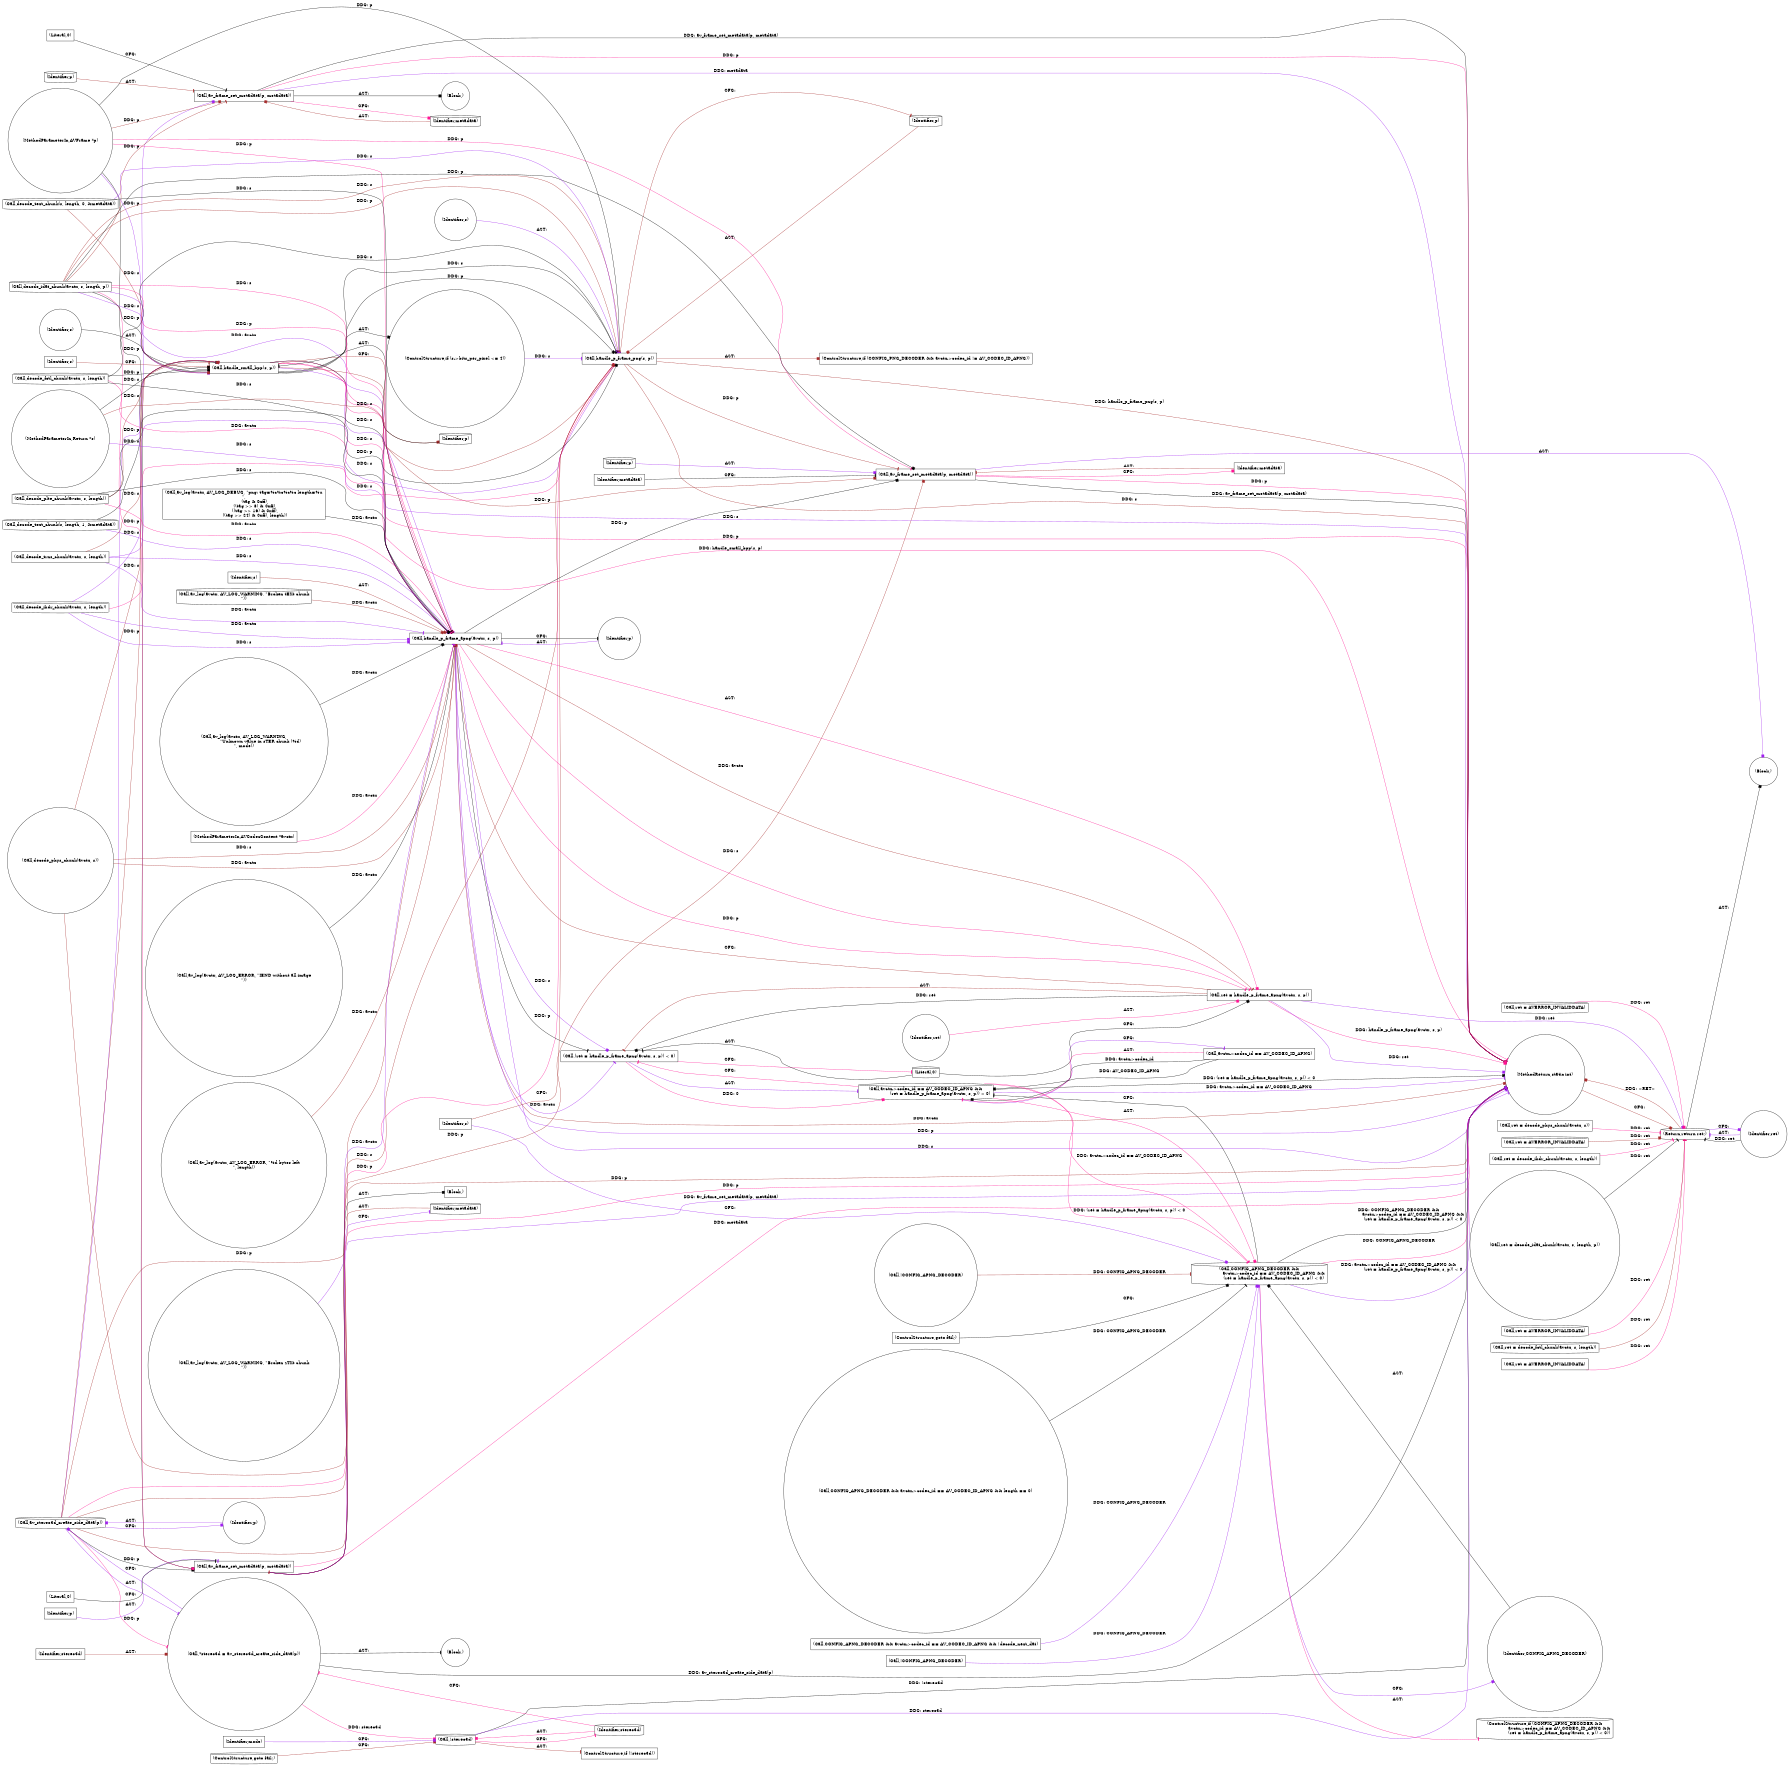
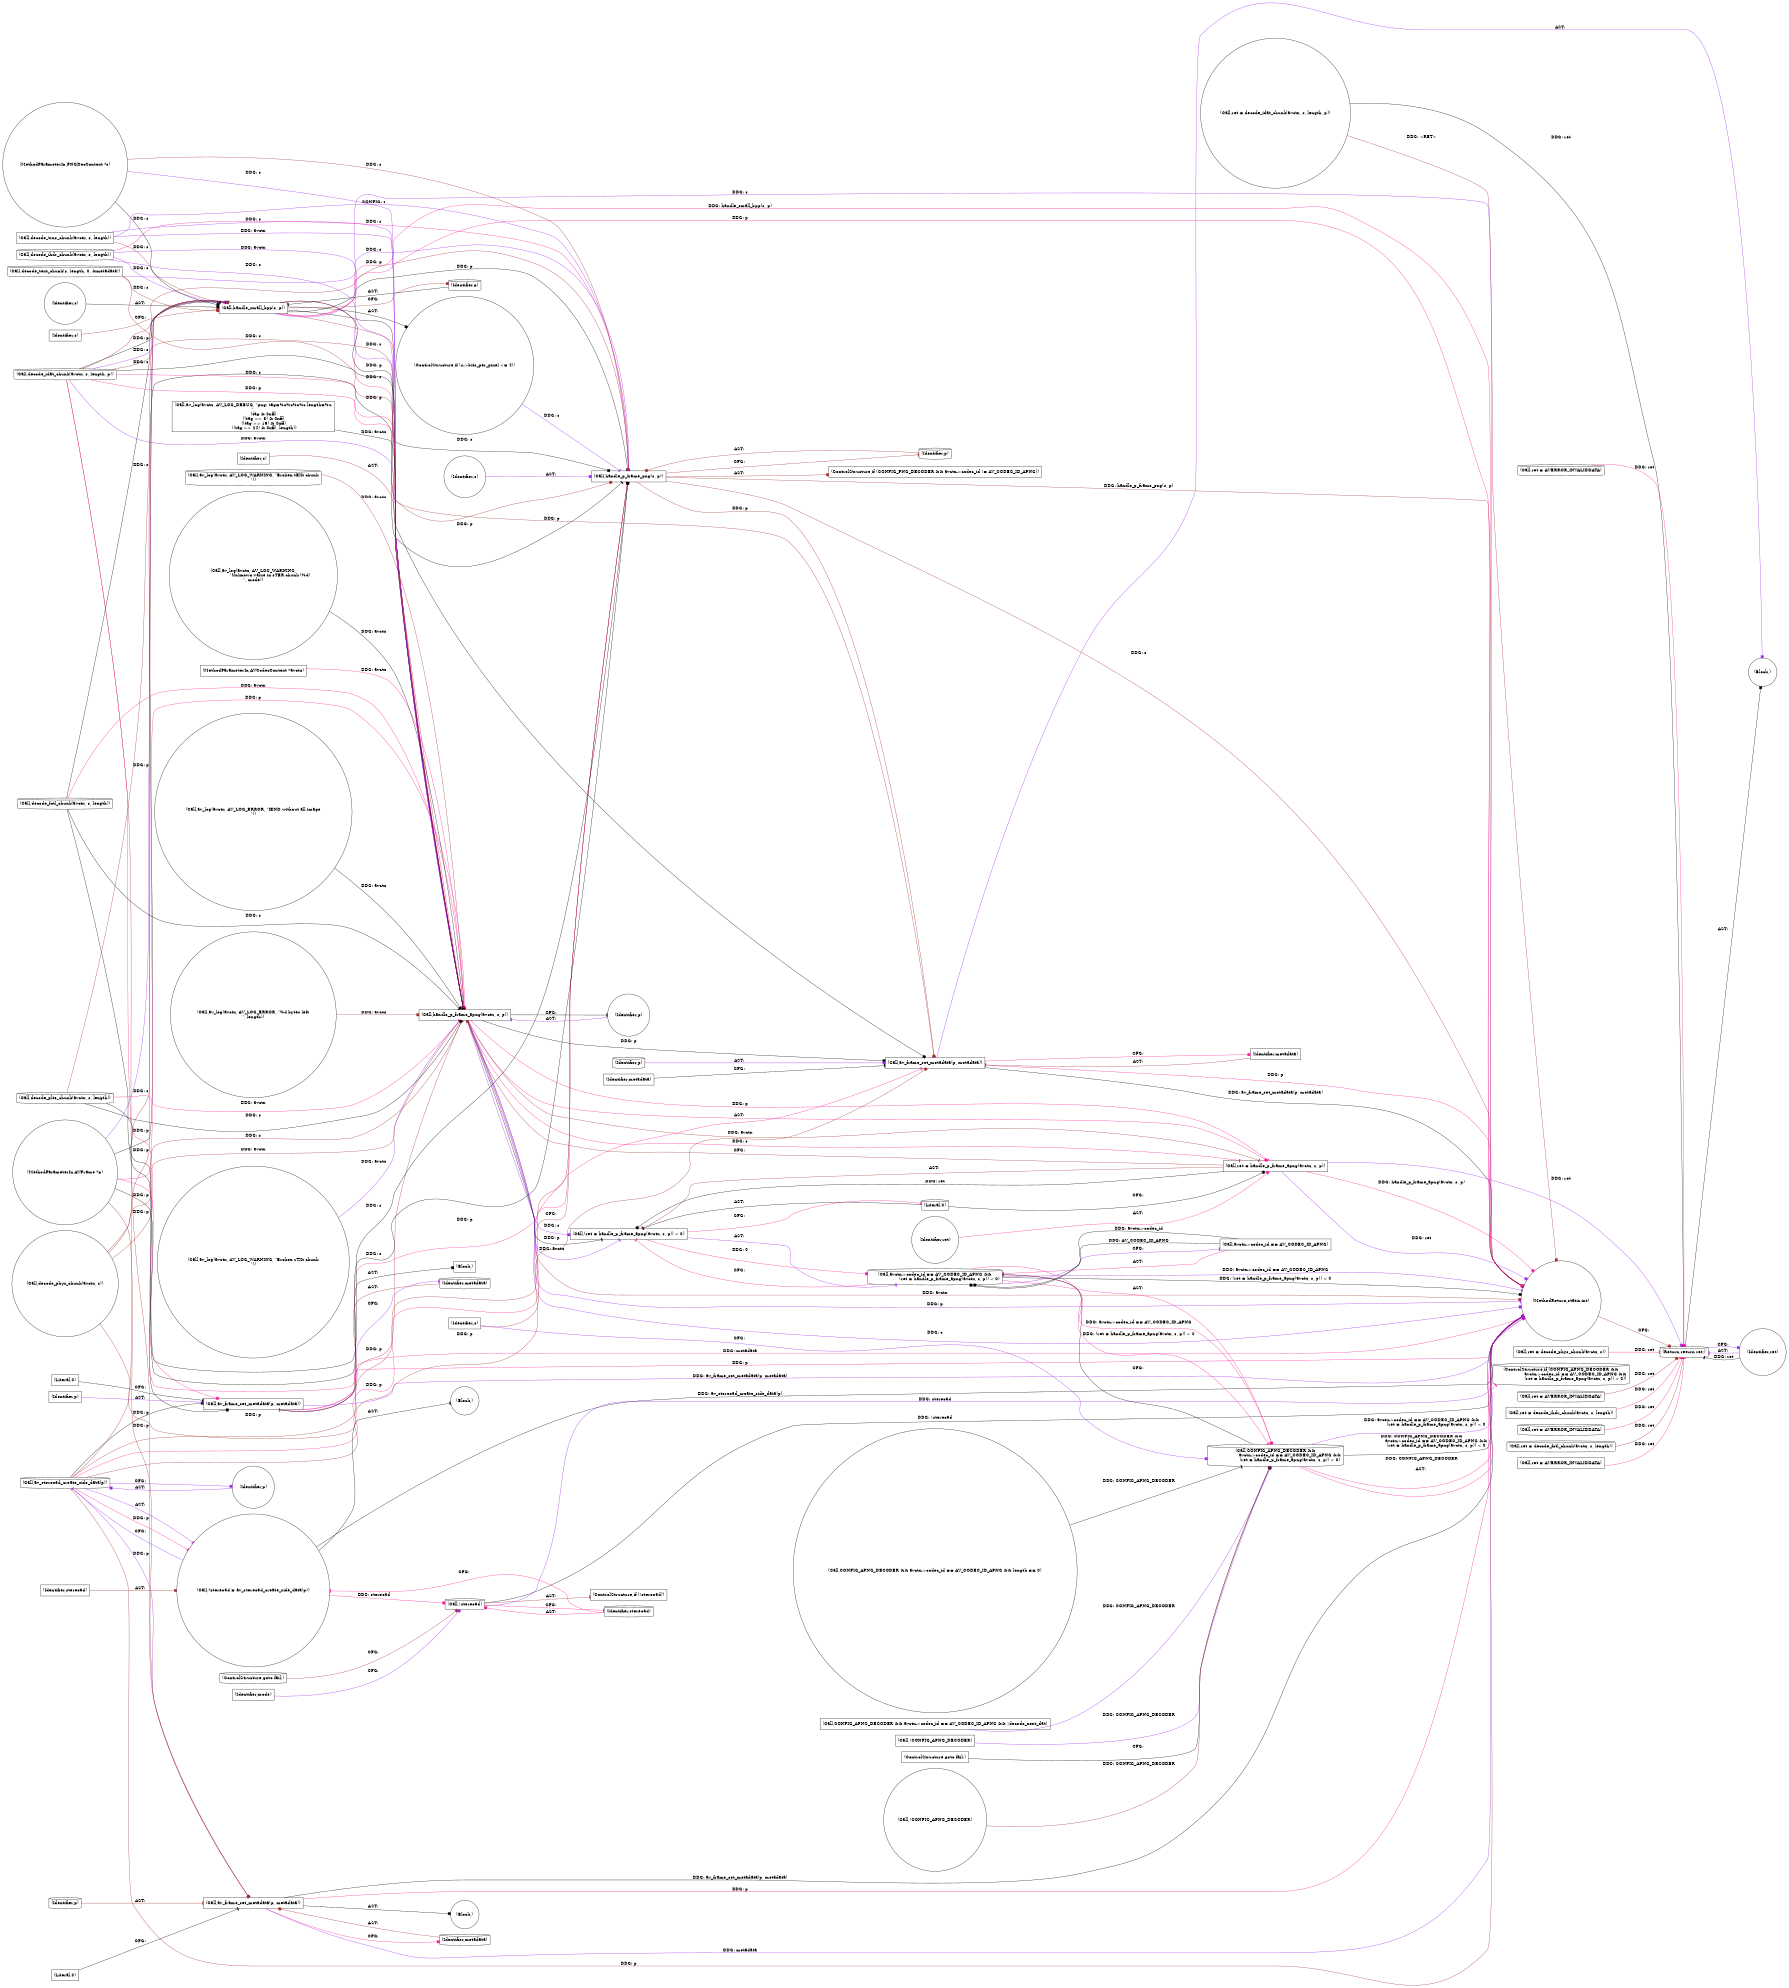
(381, 201) -> (381, 397)
(132, 372) -> (141, 362)
(60, 439) -> (65, 165)
(365, 464) -> (374, 202)
(60, 525) -> none
(401, 767) -> (436, 797)
(1639, 1096) -> (1503, 650)
(365, 1155) -> (374, 1349)
(125, 1572) -> (125, 1529)
(1545, 1654) -> none
